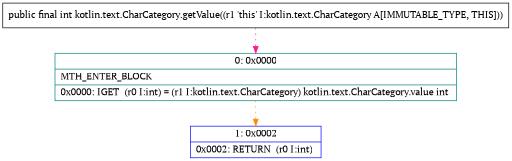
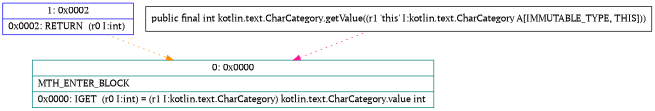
(256, 110) -> (137, 46)
